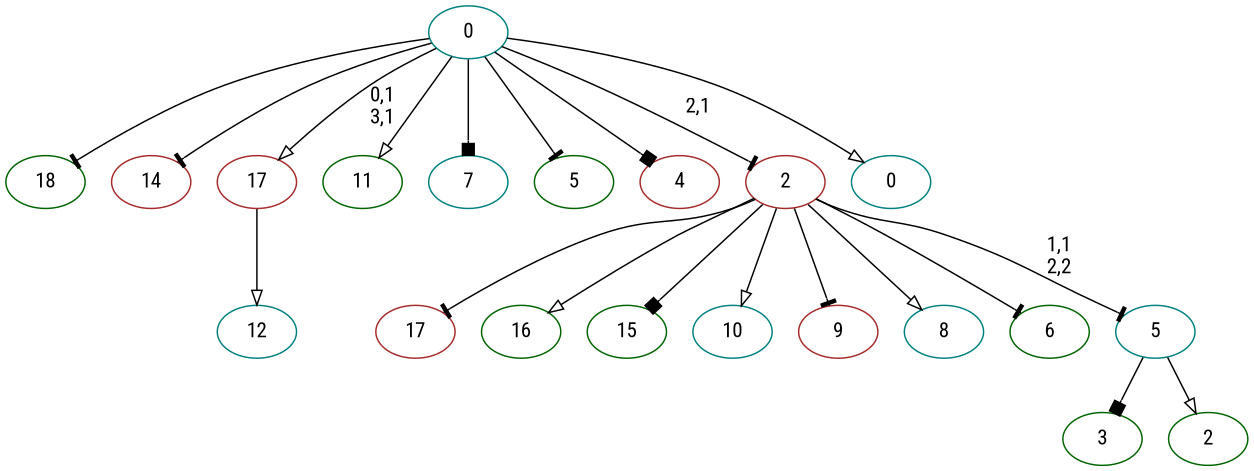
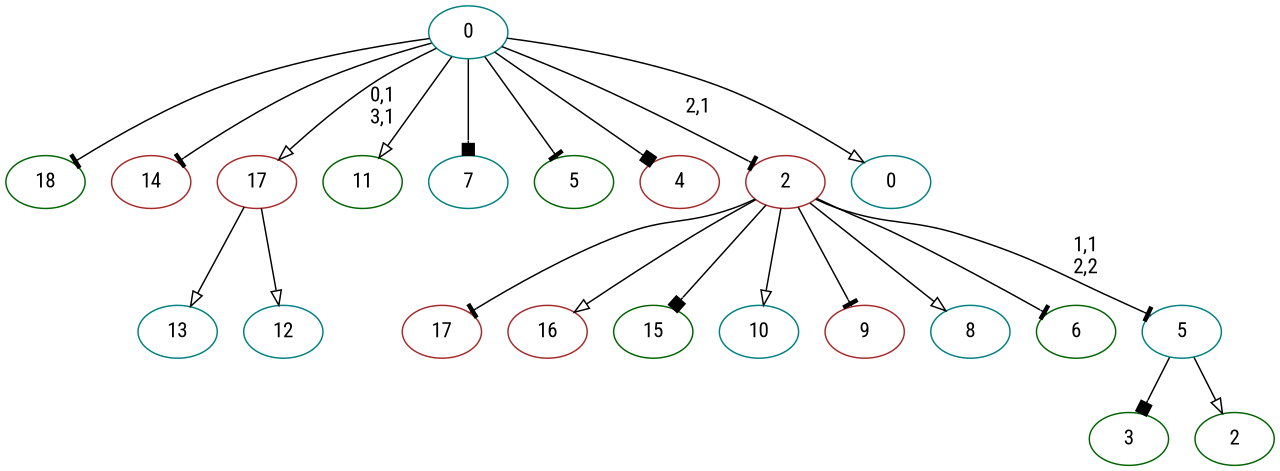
none -> (178, 332)
(521, 332) -> (548, 332)
